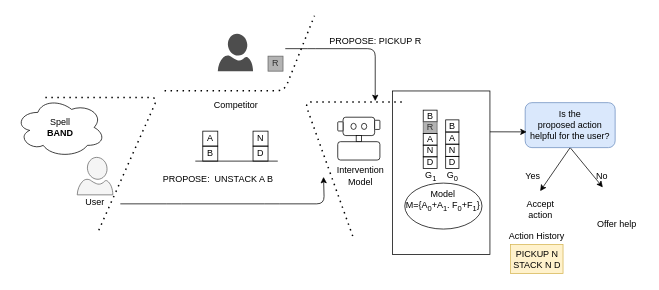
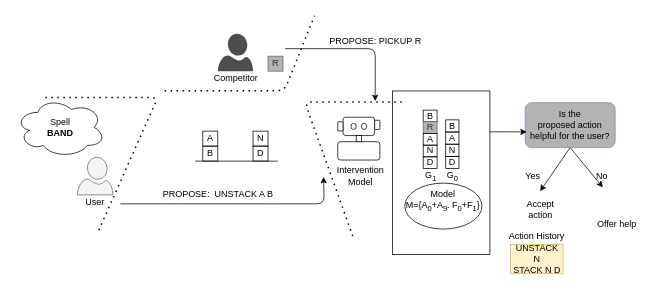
(236, 105) -> (236, 78)
(570, 125) -> (570, 125)
(218, 180) -> (218, 195)
(443, 206) -> (443, 206)
(537, 259) -> (537, 259)
